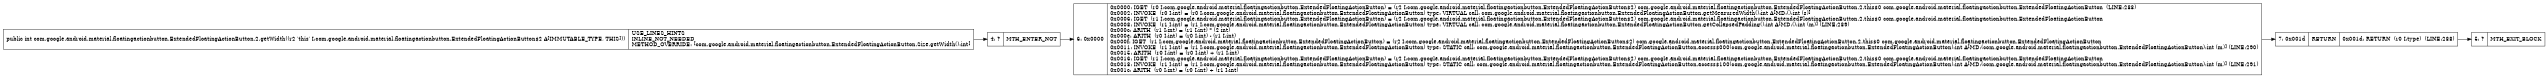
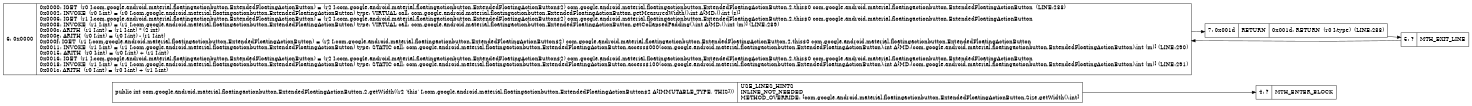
(1032, 39) -> (1304, 92)
(1065, 39) -> (1298, 41)
(2516, 39) -> (1443, 39)
